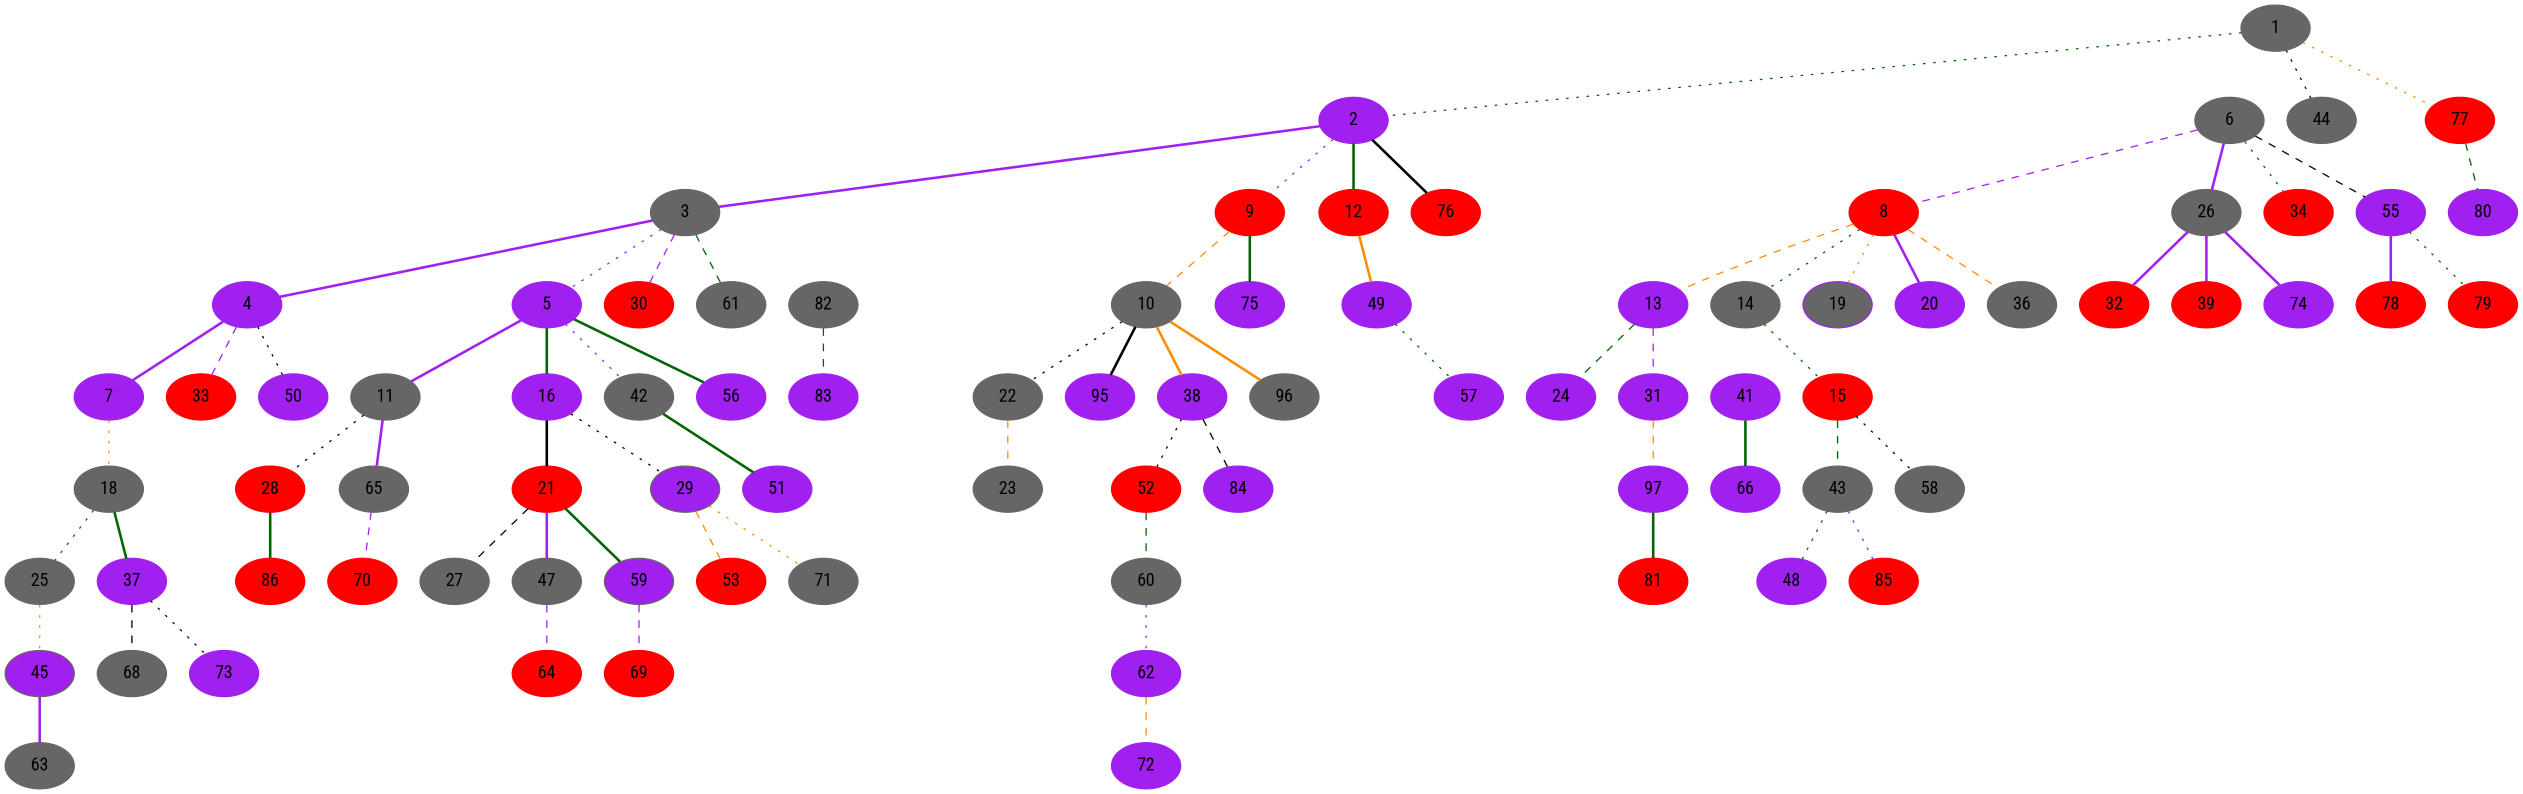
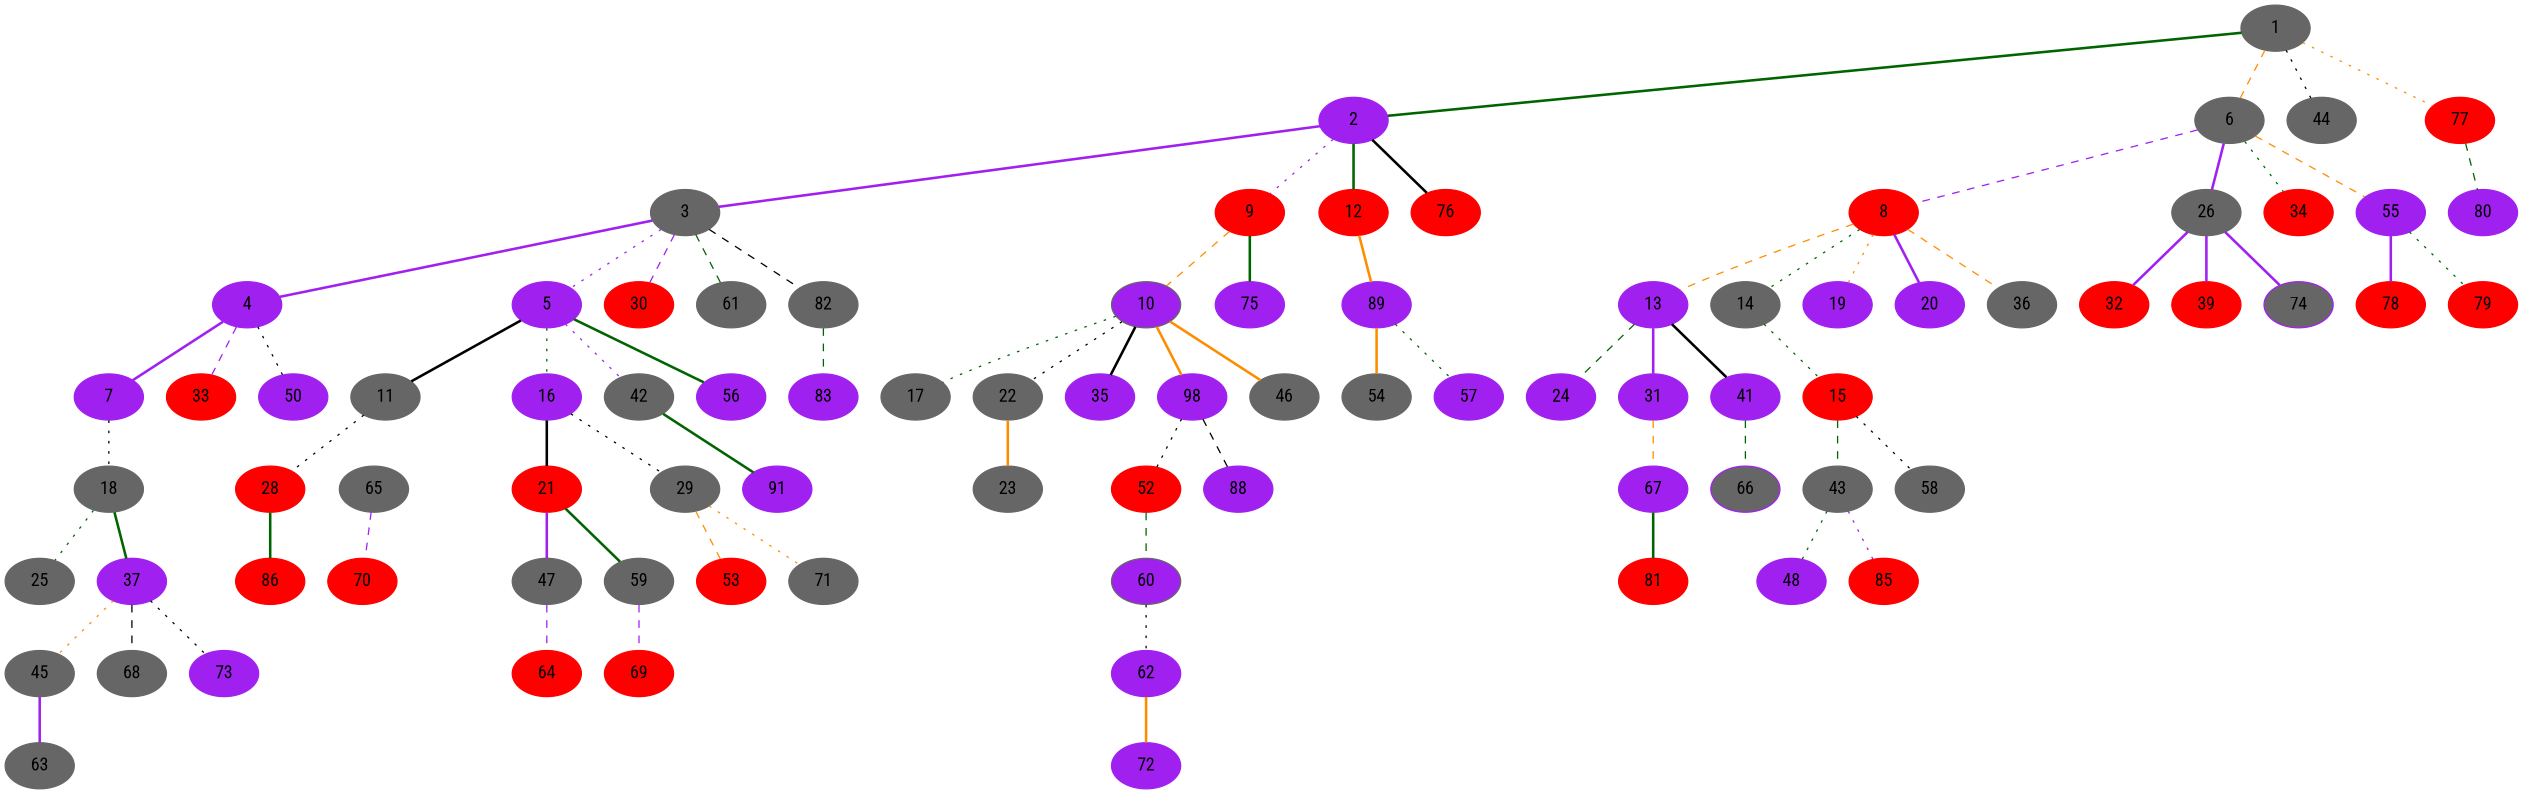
(1815, 74) -> (1815, 74)
none -> (2252, 74)
(2310, 166) -> (2310, 166)
none -> (754, 259)
(1146, 305) -> (1146, 305)
(1377, 305) -> (1377, 305)
(1838, 305) -> (1838, 305)
(2299, 305) -> (2299, 305)
(466, 351) -> (466, 351)
(547, 351) -> (547, 351)
(1653, 351) -> (1653, 351)
none -> (1699, 351)
none -> (916, 397)
(1100, 397) -> (1100, 397)
(1192, 397) -> (1192, 397)
(1284, 397) -> (1284, 397)
none -> (1377, 397)
(109, 443) -> (109, 443)
(380, 443) -> none
(1008, 443) -> (1008, 443)
(1745, 443) -> (1745, 443)
(685, 489) -> (685, 489)
(777, 489) -> (777, 489)
(1238, 489) -> (1238, 489)
(1653, 489) -> (1653, 489)
(1745, 489) -> (1745, 489)
(455, 581) -> none
(639, 581) -> (639, 581)
(1146, 581) -> (1146, 581)
(40, 628) -> (86, 627)
(1146, 628) -> (1146, 628)
(40, 674) -> (40, 674)
(1146, 720) -> (1146, 720)
